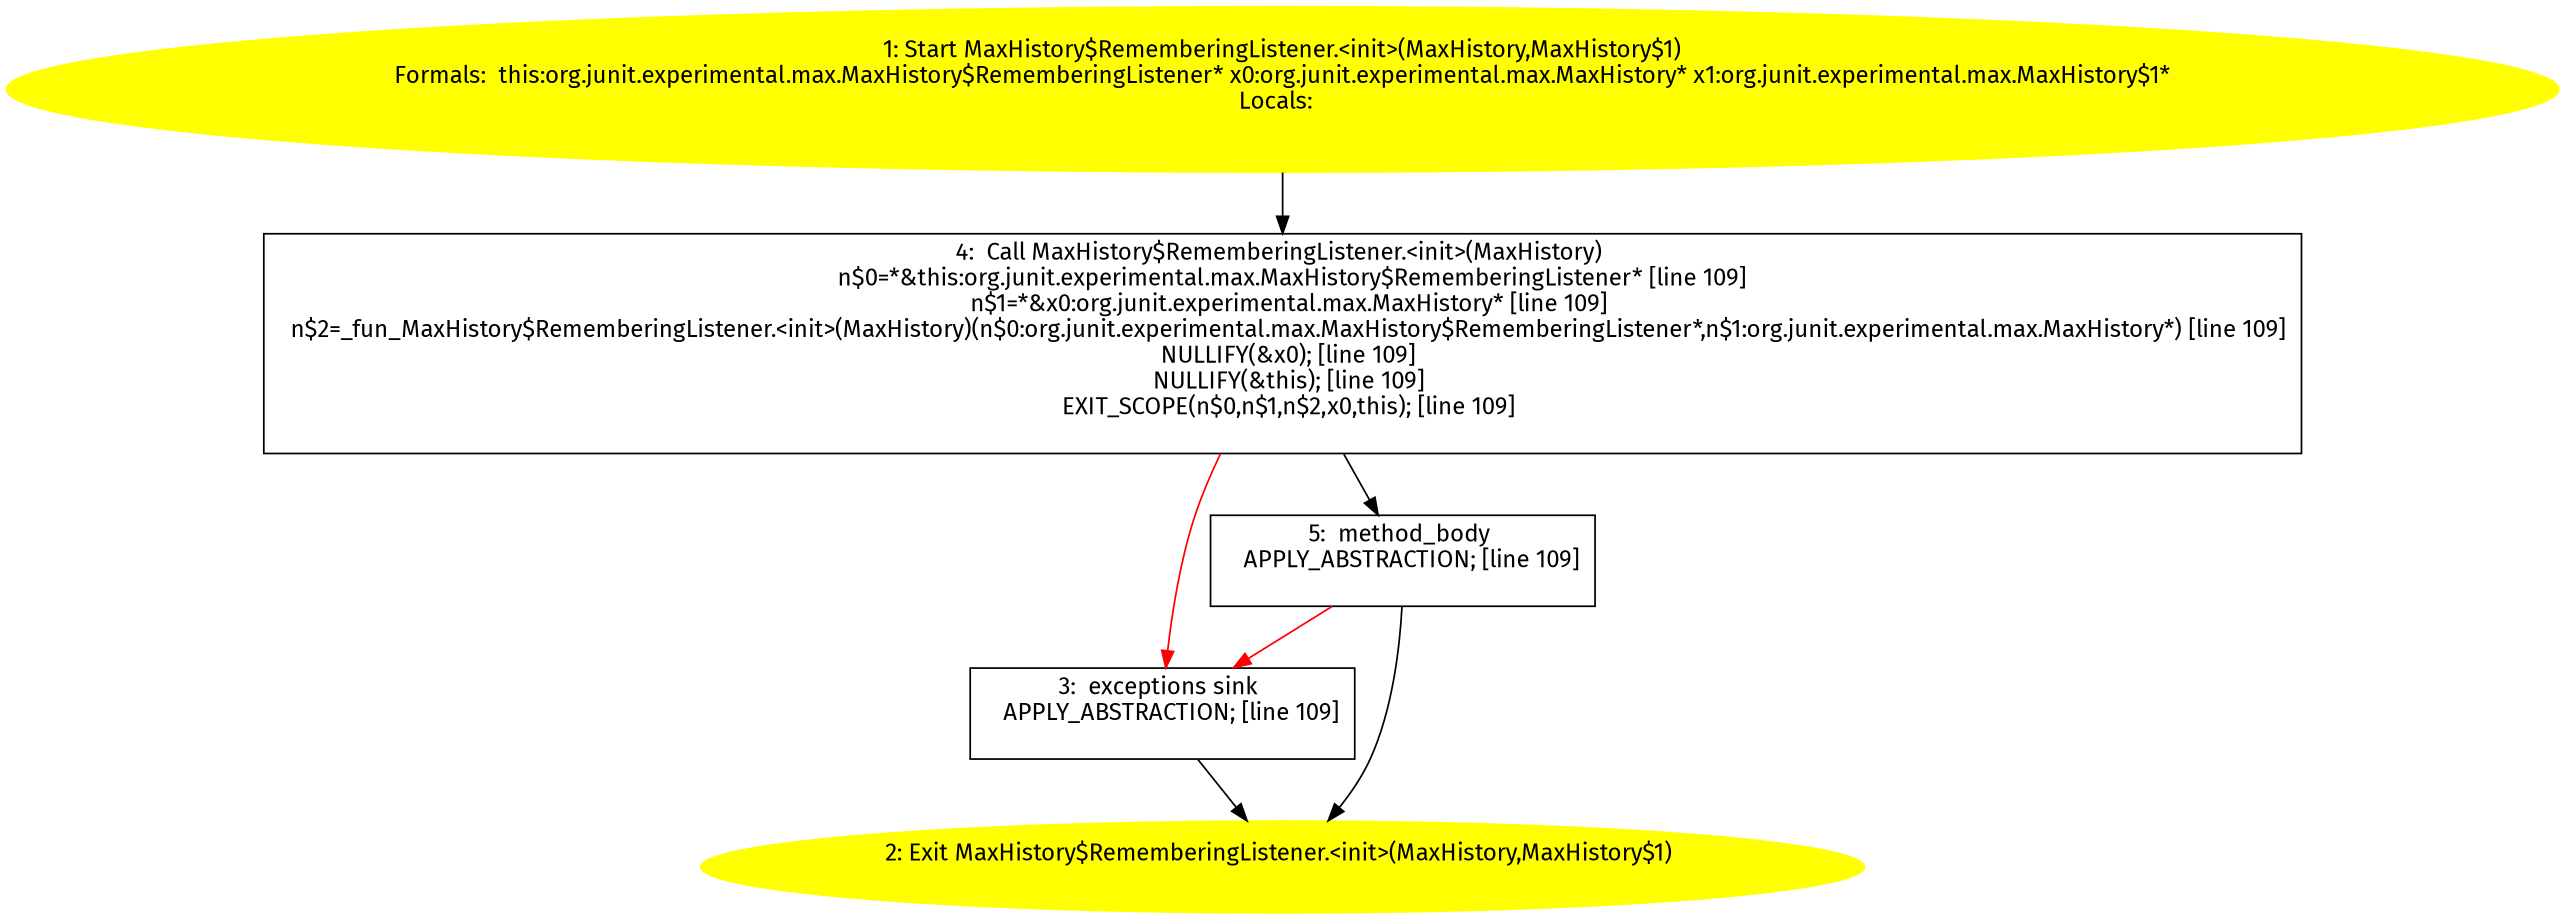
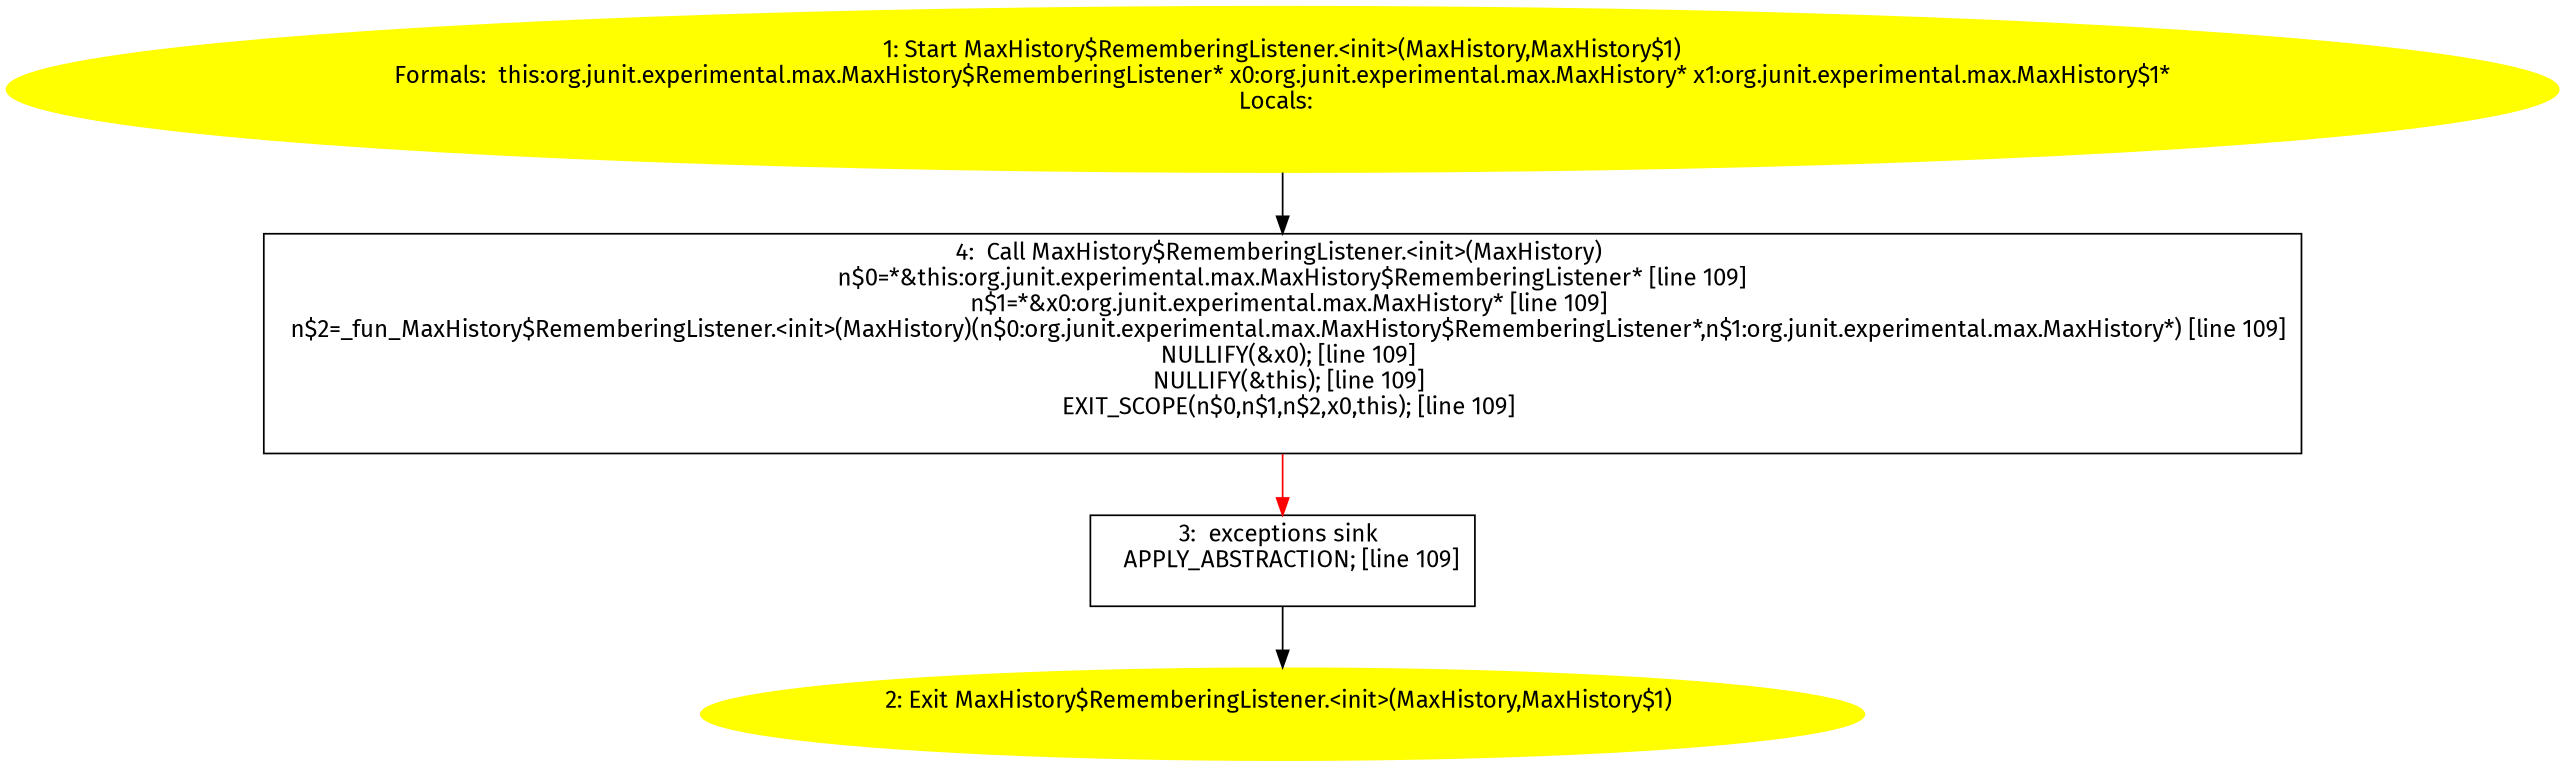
(1403, 561) -> none
